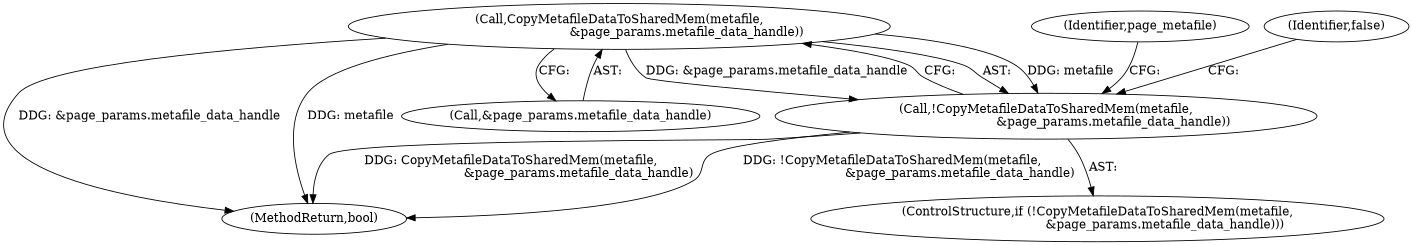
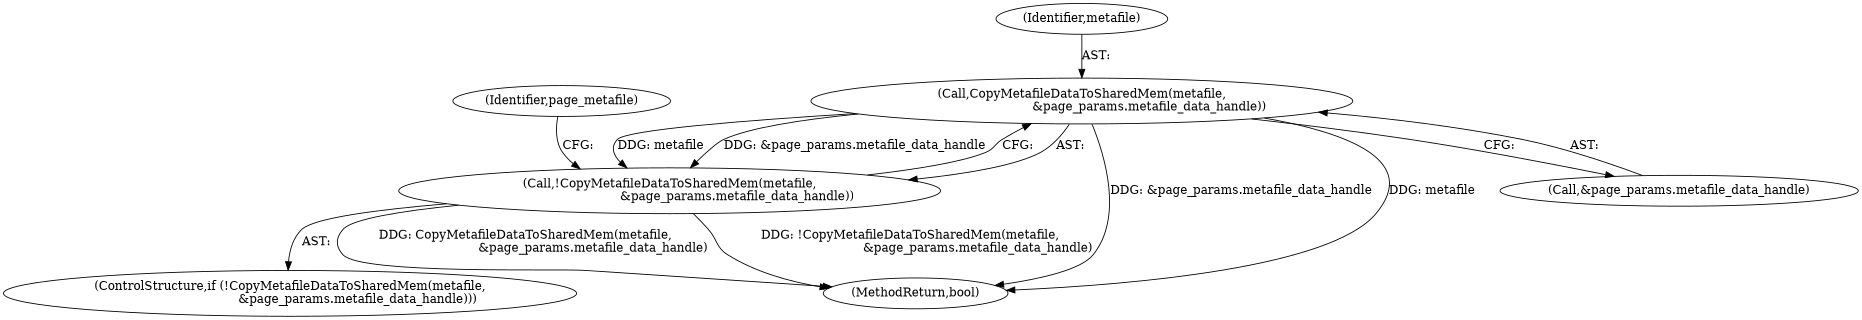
none -> (1082, 19)
(1337, 26) -> none
